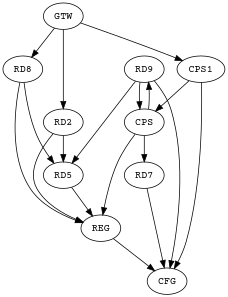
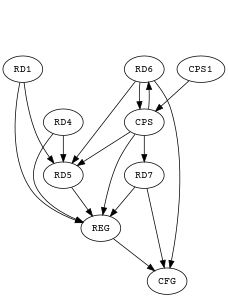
(63, 16) -> none
(23, 69) -> (23, 69)
(144, 69) -> (144, 69)
(63, 122) -> (63, 122)
none -> (107, 147)
(198, 174) -> none
none -> (125, 199)
